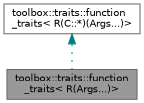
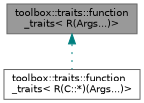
(72, 57) -> (72, 57)
